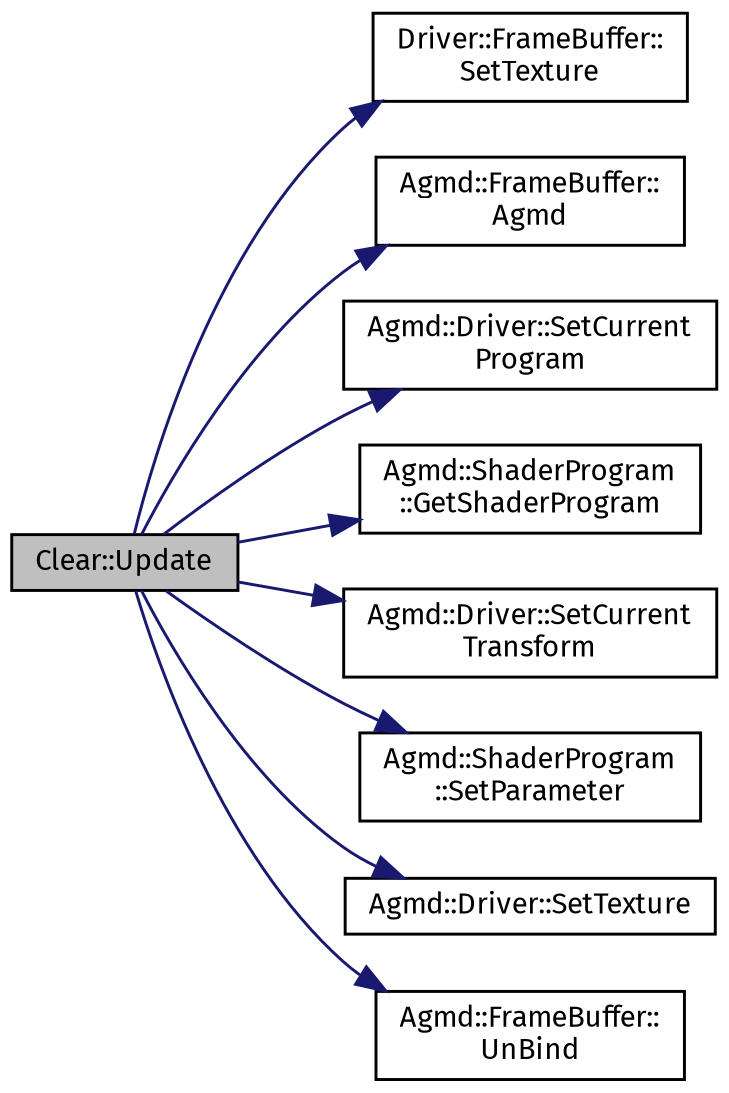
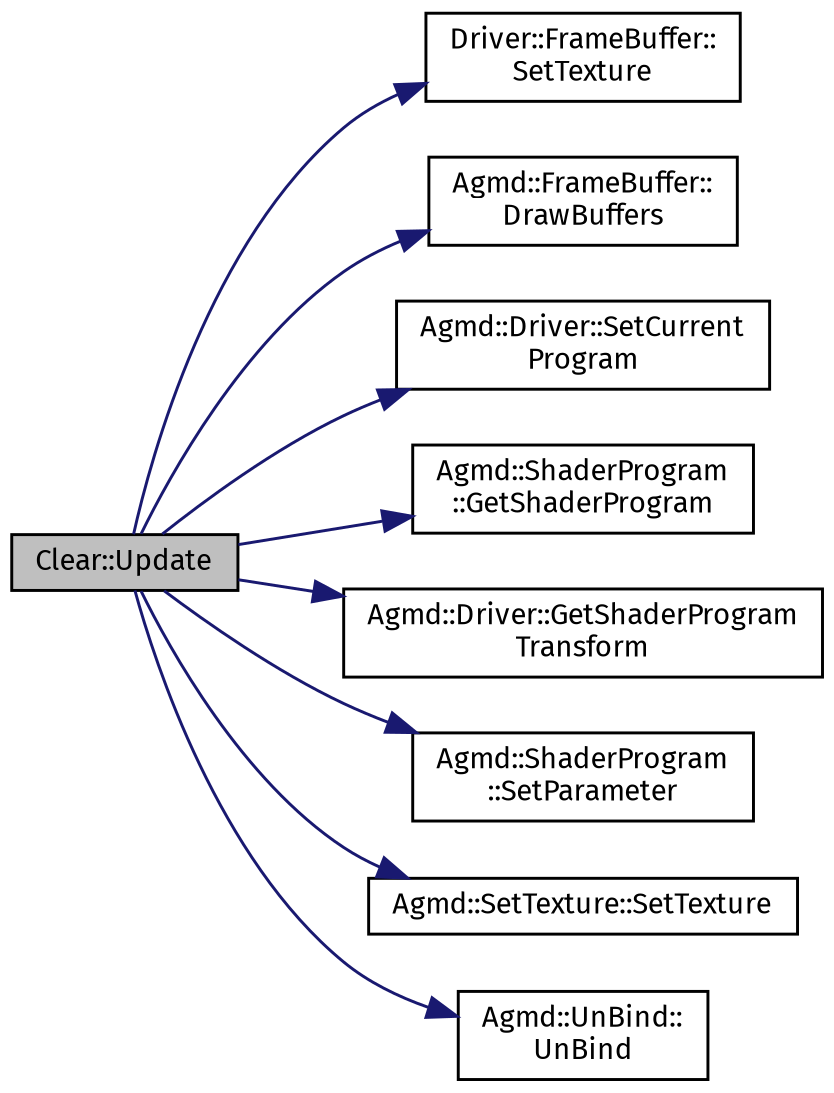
(530, 201) -> (583, 201)
(530, 633) -> (583, 633)
(530, 906) -> (583, 906)
(530, 1035) -> (583, 1035)
